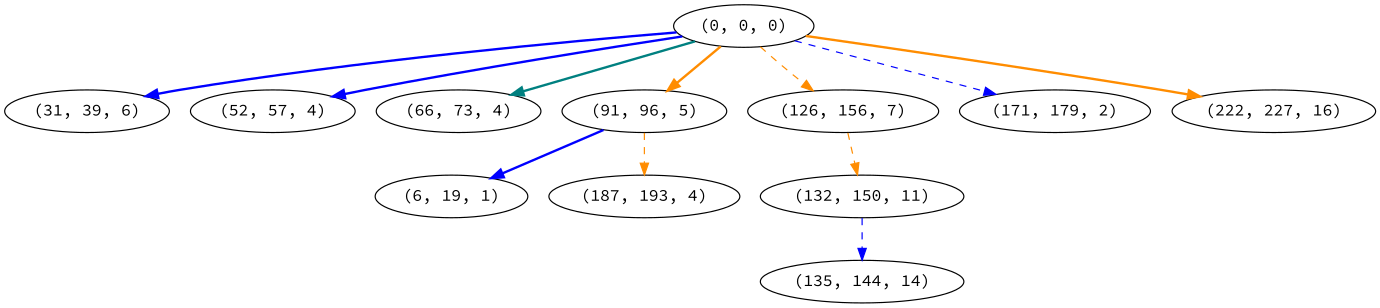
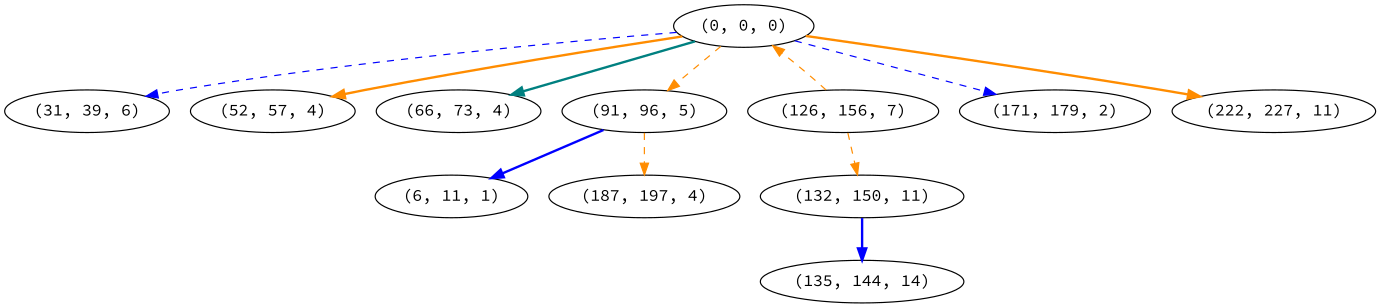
(417, 58) -> (417, 58)
(513, 64) -> (513, 64)
(699, 65) -> (699, 65)
(782, 65) -> (804, 71)
(1274, 111) -> (1274, 111)
(451, 196) -> (451, 196)
(644, 196) -> (644, 196)
(862, 233) -> (862, 233)
